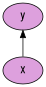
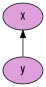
(23, 47) -> (23, 47)
